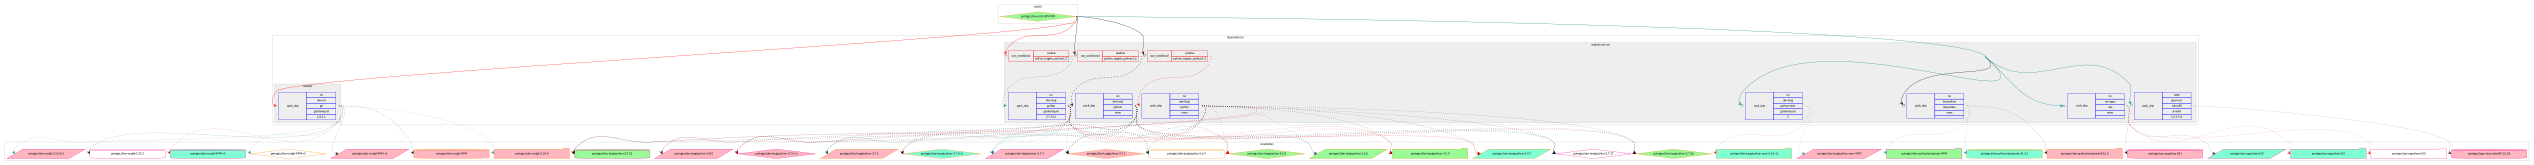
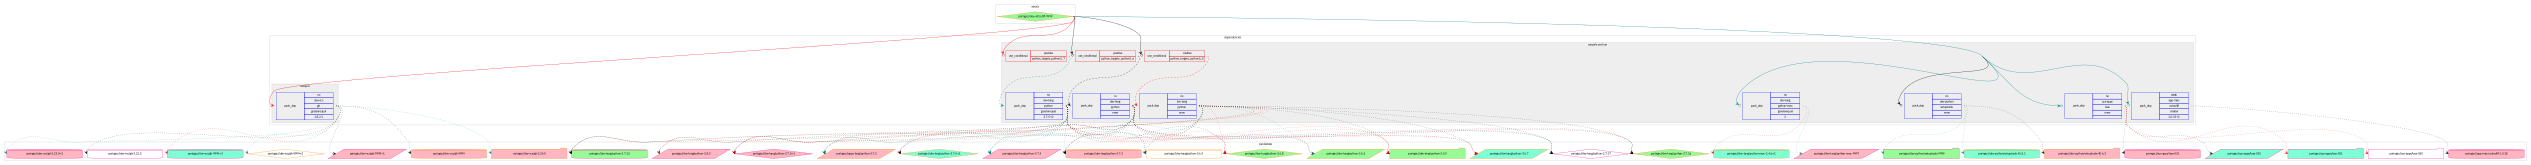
(46, 154) -> (45, 154)
(859, 154) -> (857, 154)
(1106, 154) -> (1104, 154)
(1754, 154) -> (1751, 154)
